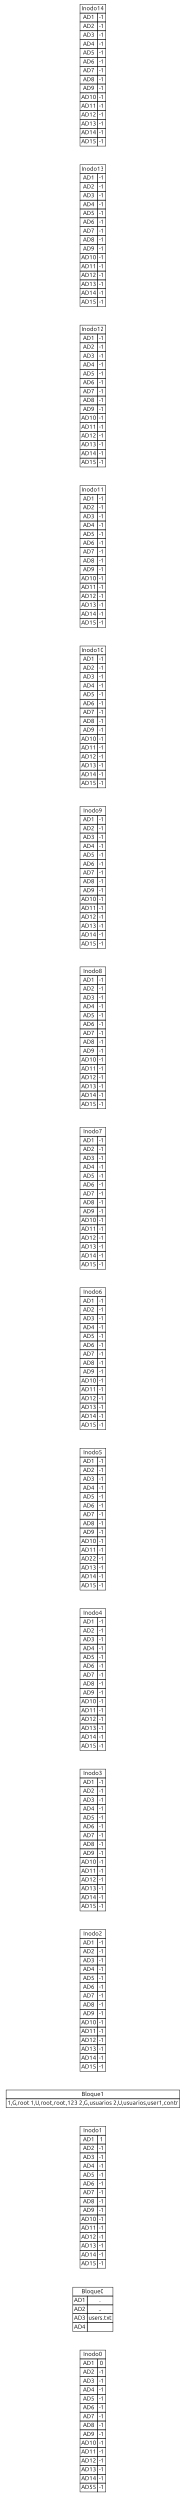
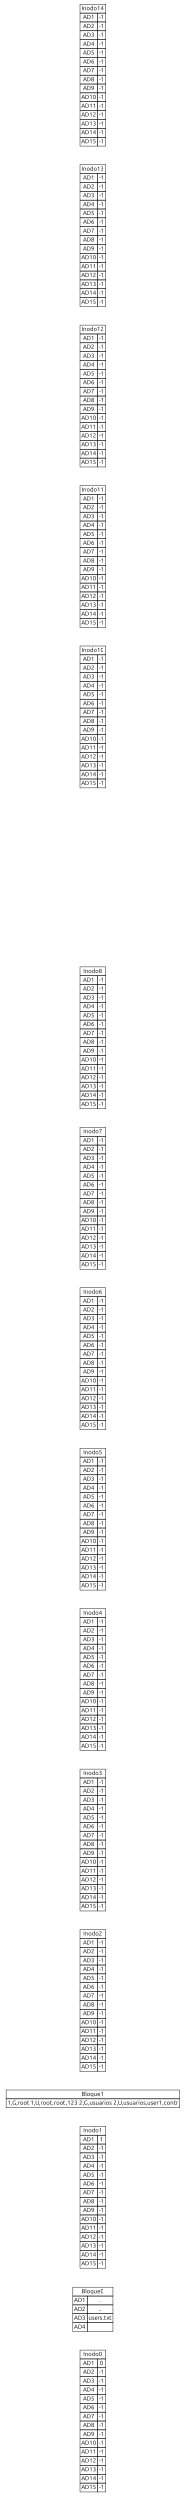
(93, 877) -> none
(89, 1559) -> (89, 1559)
(89, 2487) -> (89, 2487)
